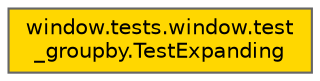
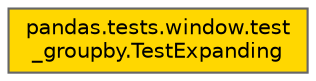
(160, 41) -> (158, 41)
